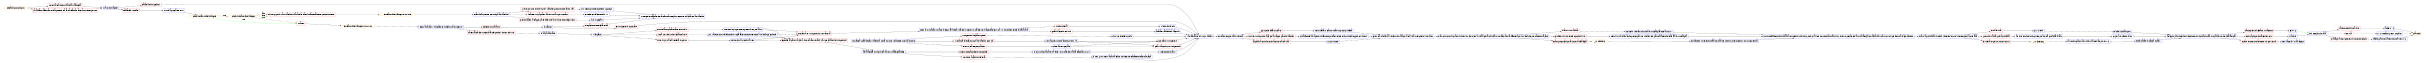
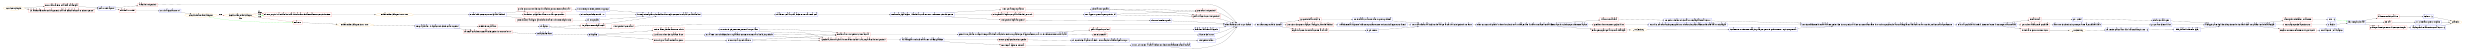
(16, 8) -> (14, 8)
none -> (797, 15)
(244, 20) -> (240, 19)
